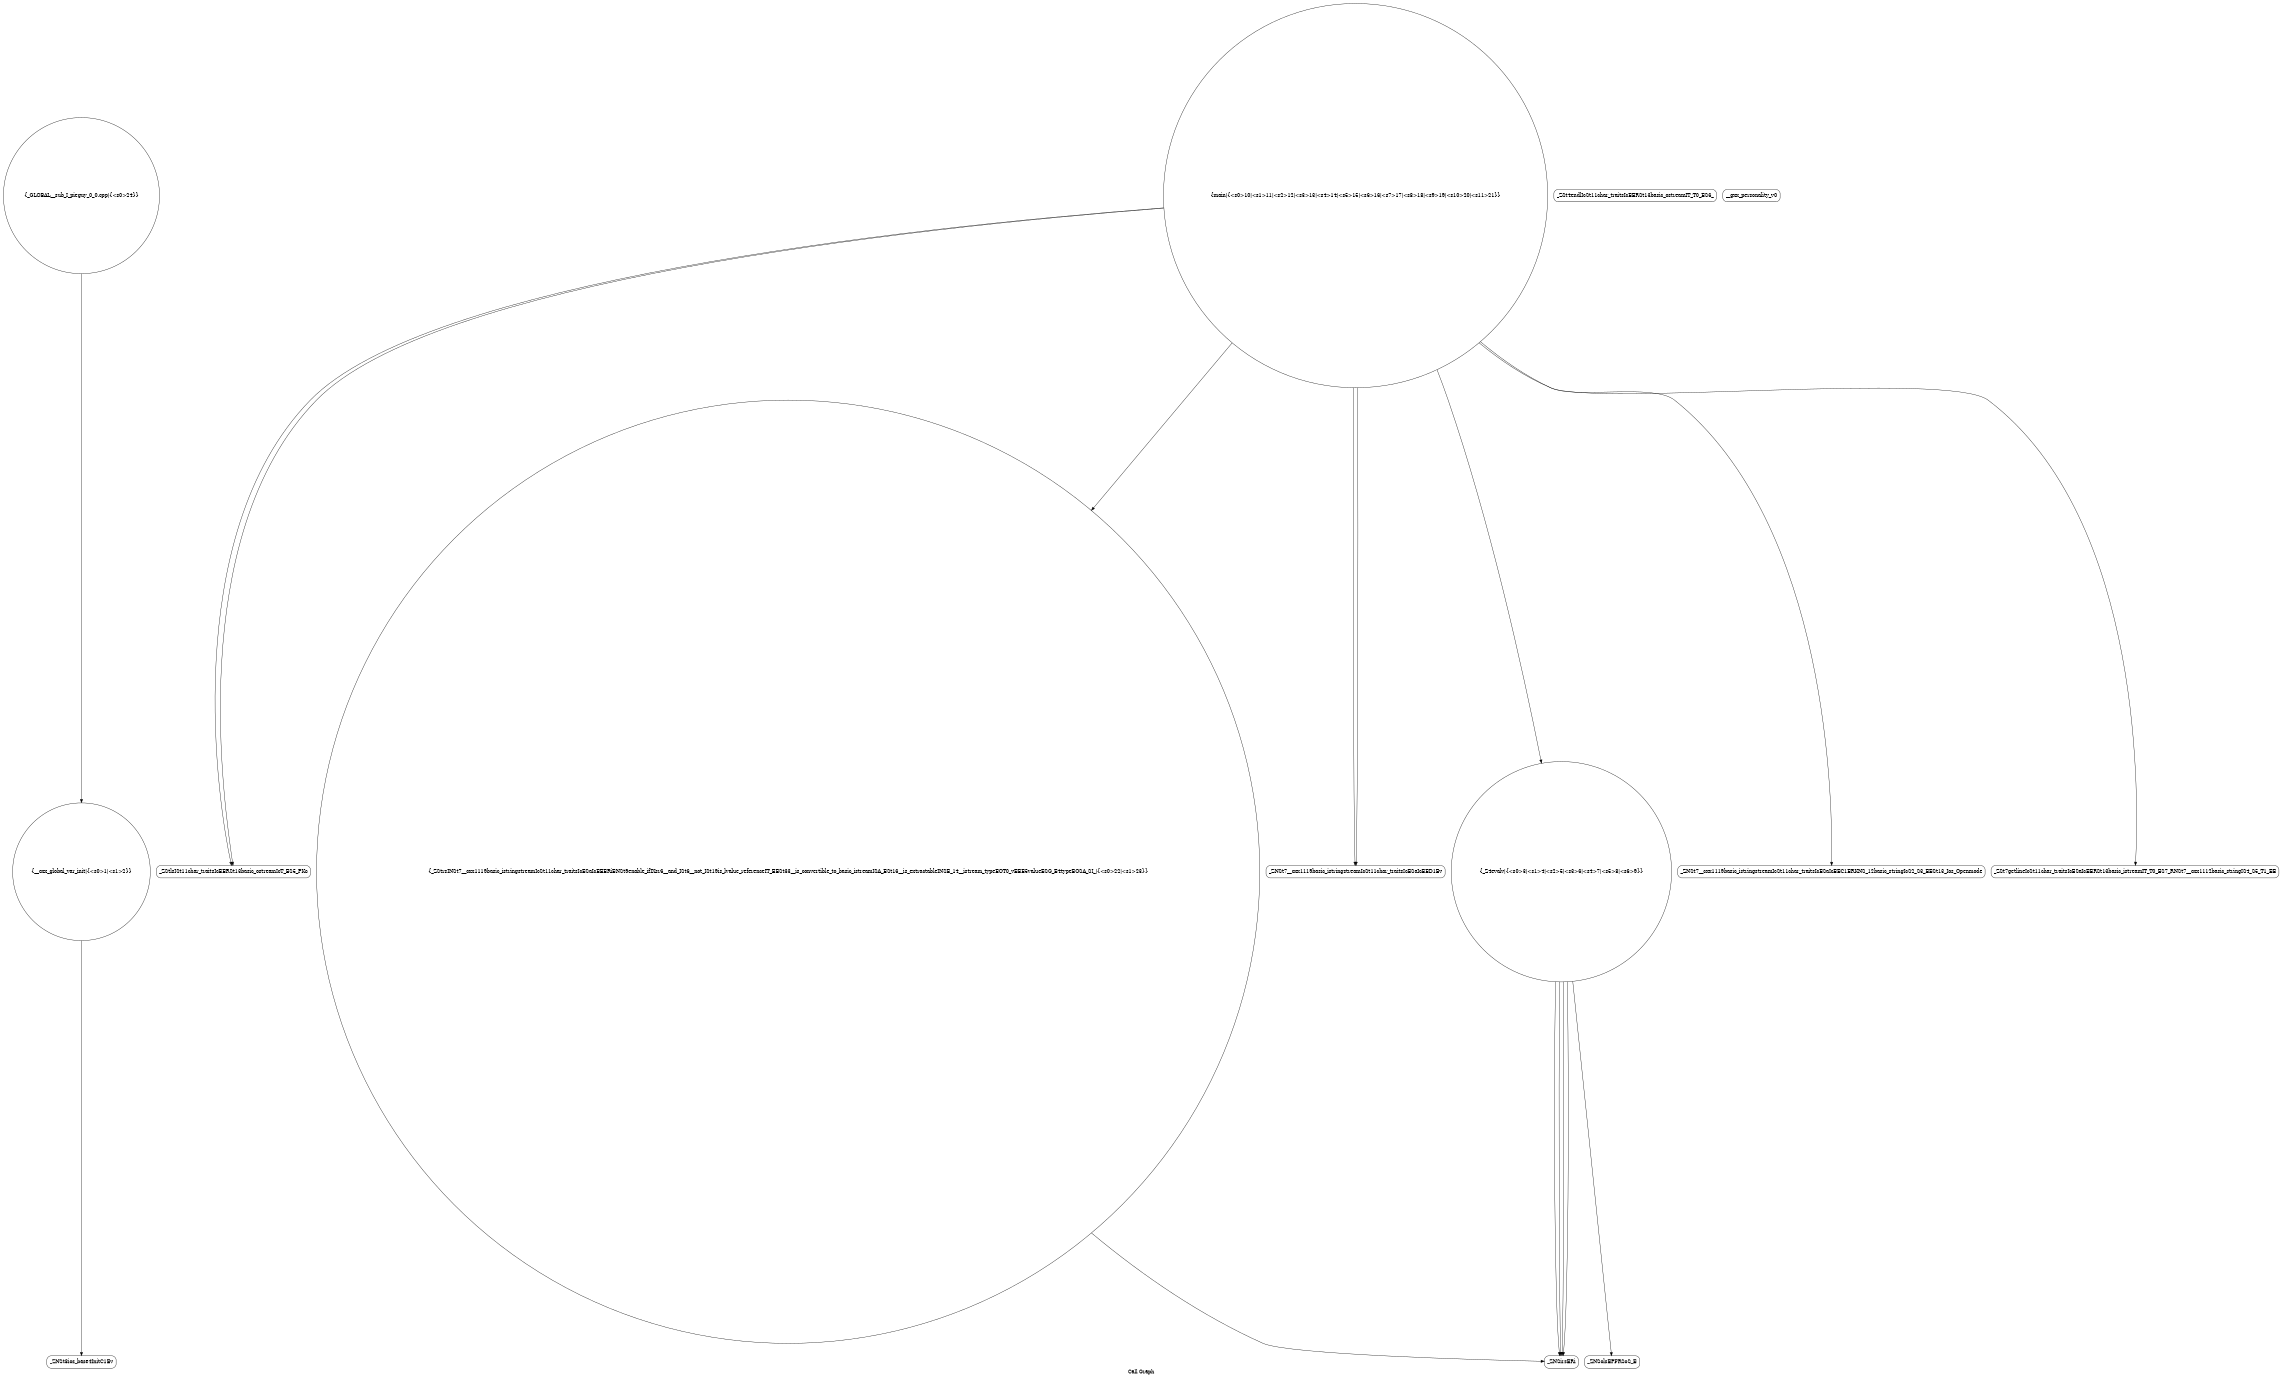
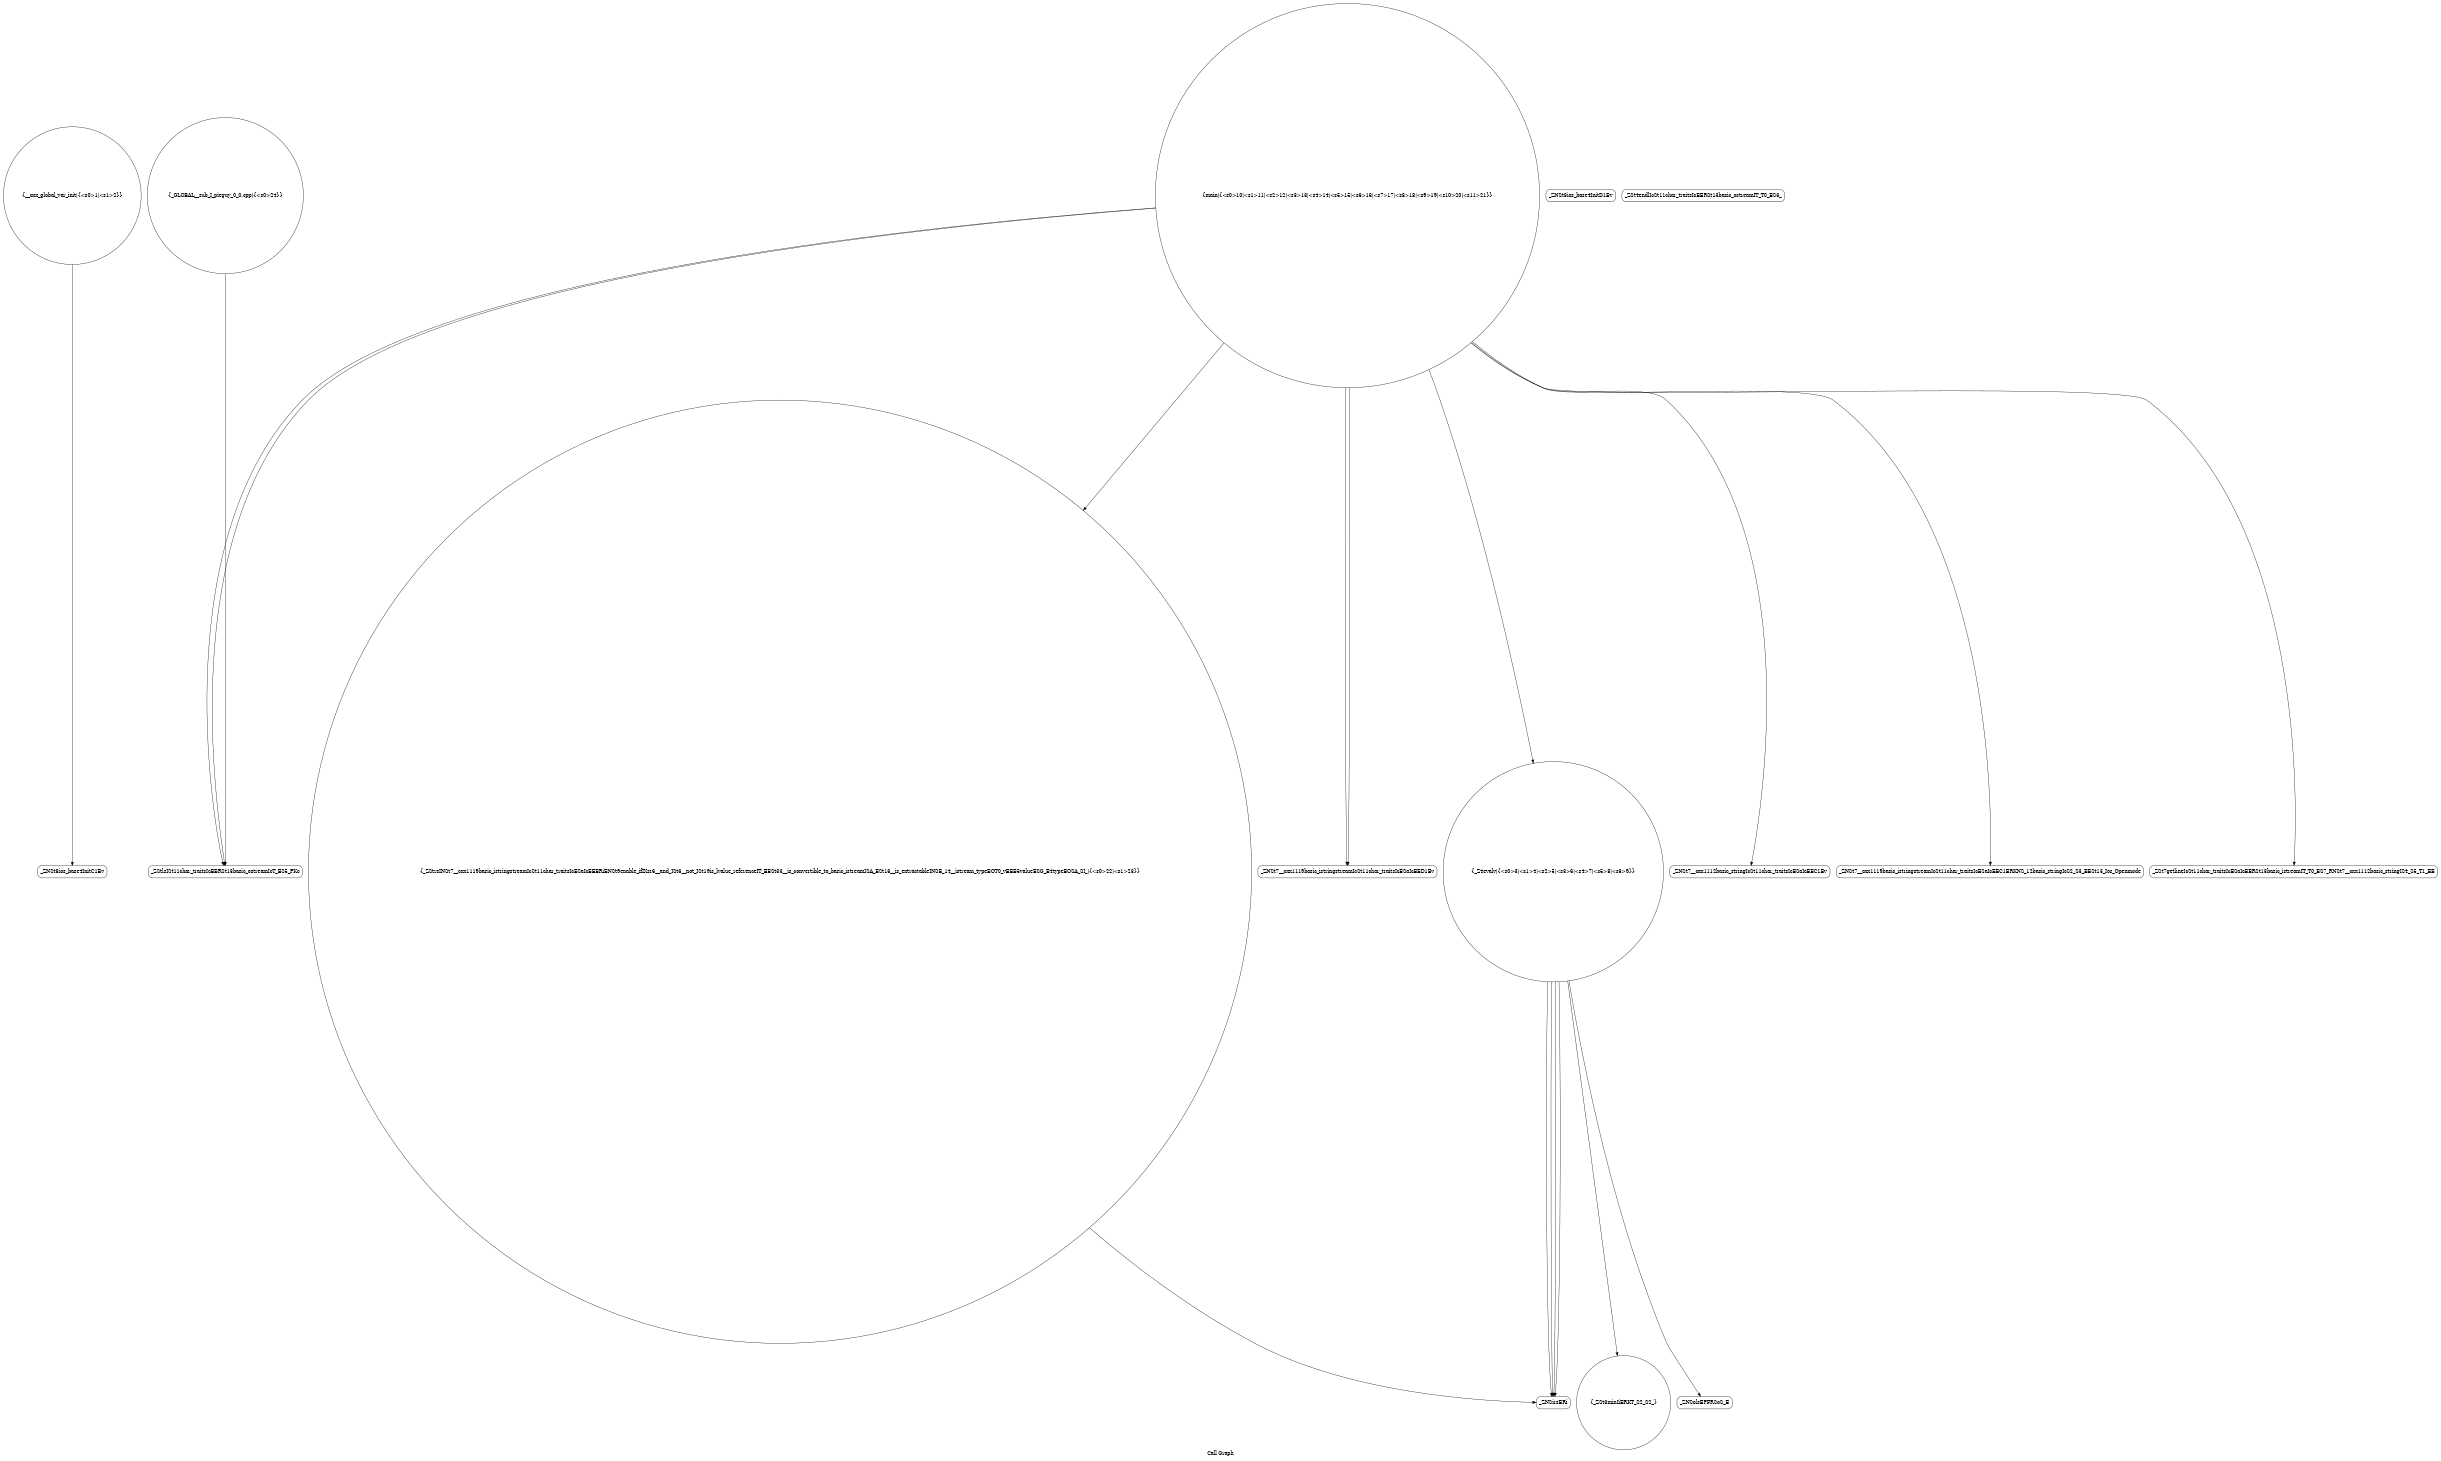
none -> (1581, 196)
(1751, 196) -> none
(81, 537) -> (225, 539)
none -> (1750, 872)
none -> (1624, 1403)
